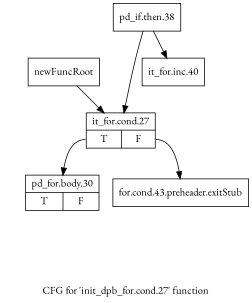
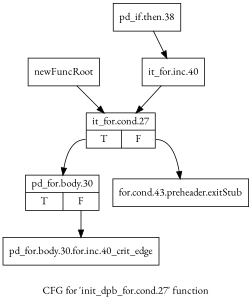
(133, 68) -> (151, 97)
none -> (81, 251)
